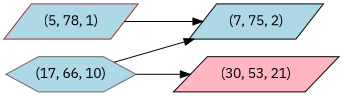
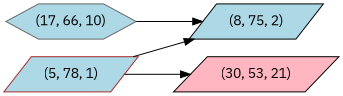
(256, 22) -> (256, 22)
(158, 74) -> (152, 74)
